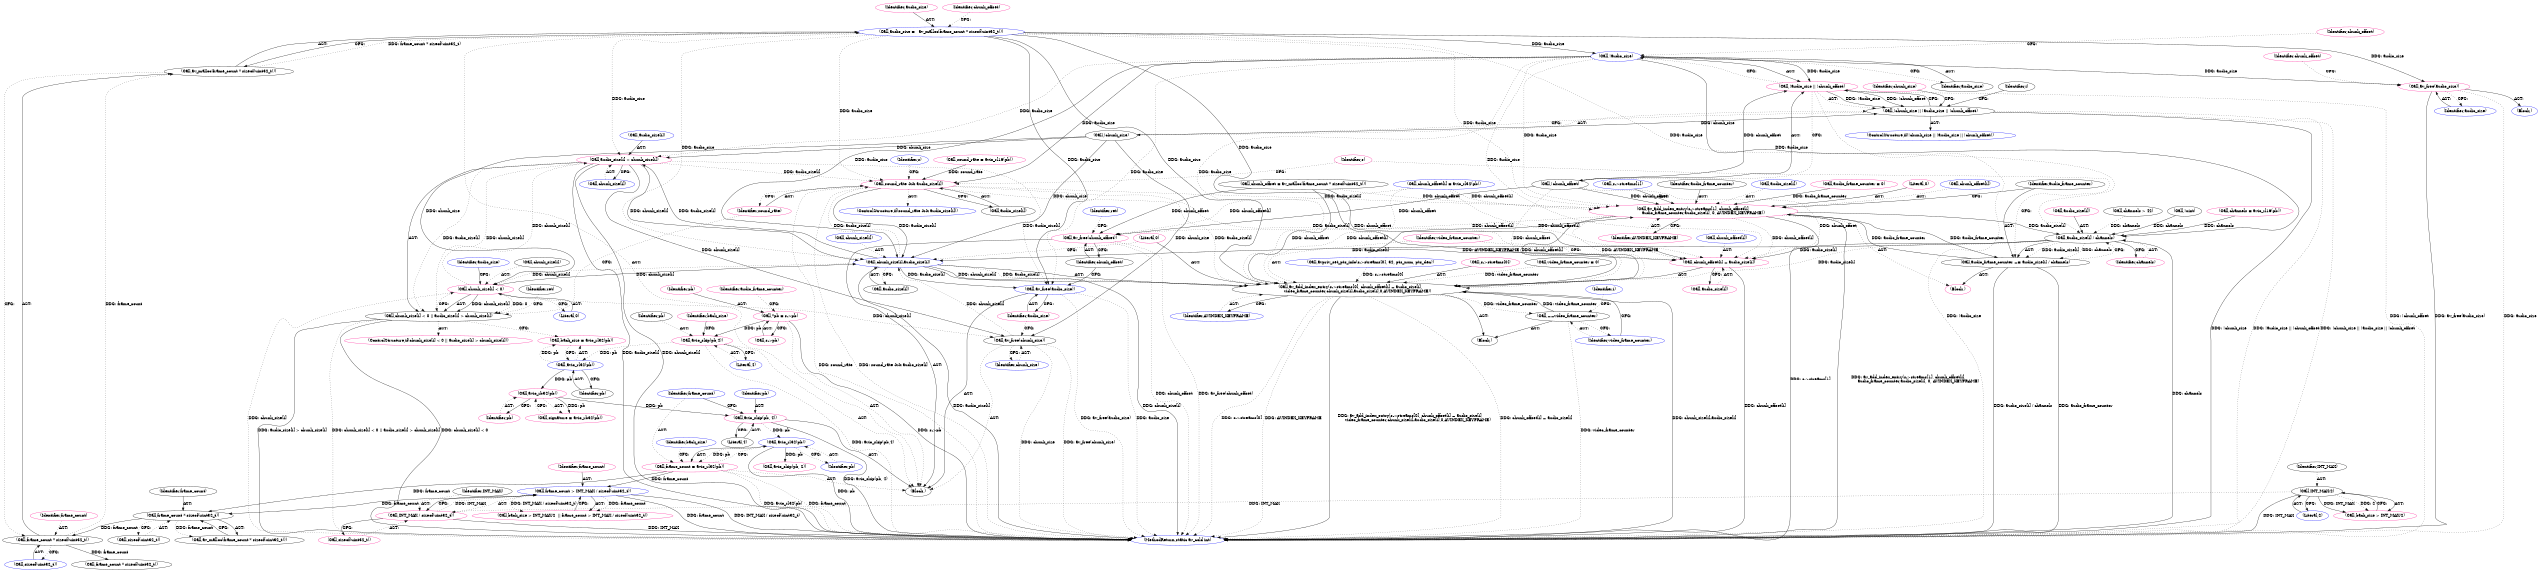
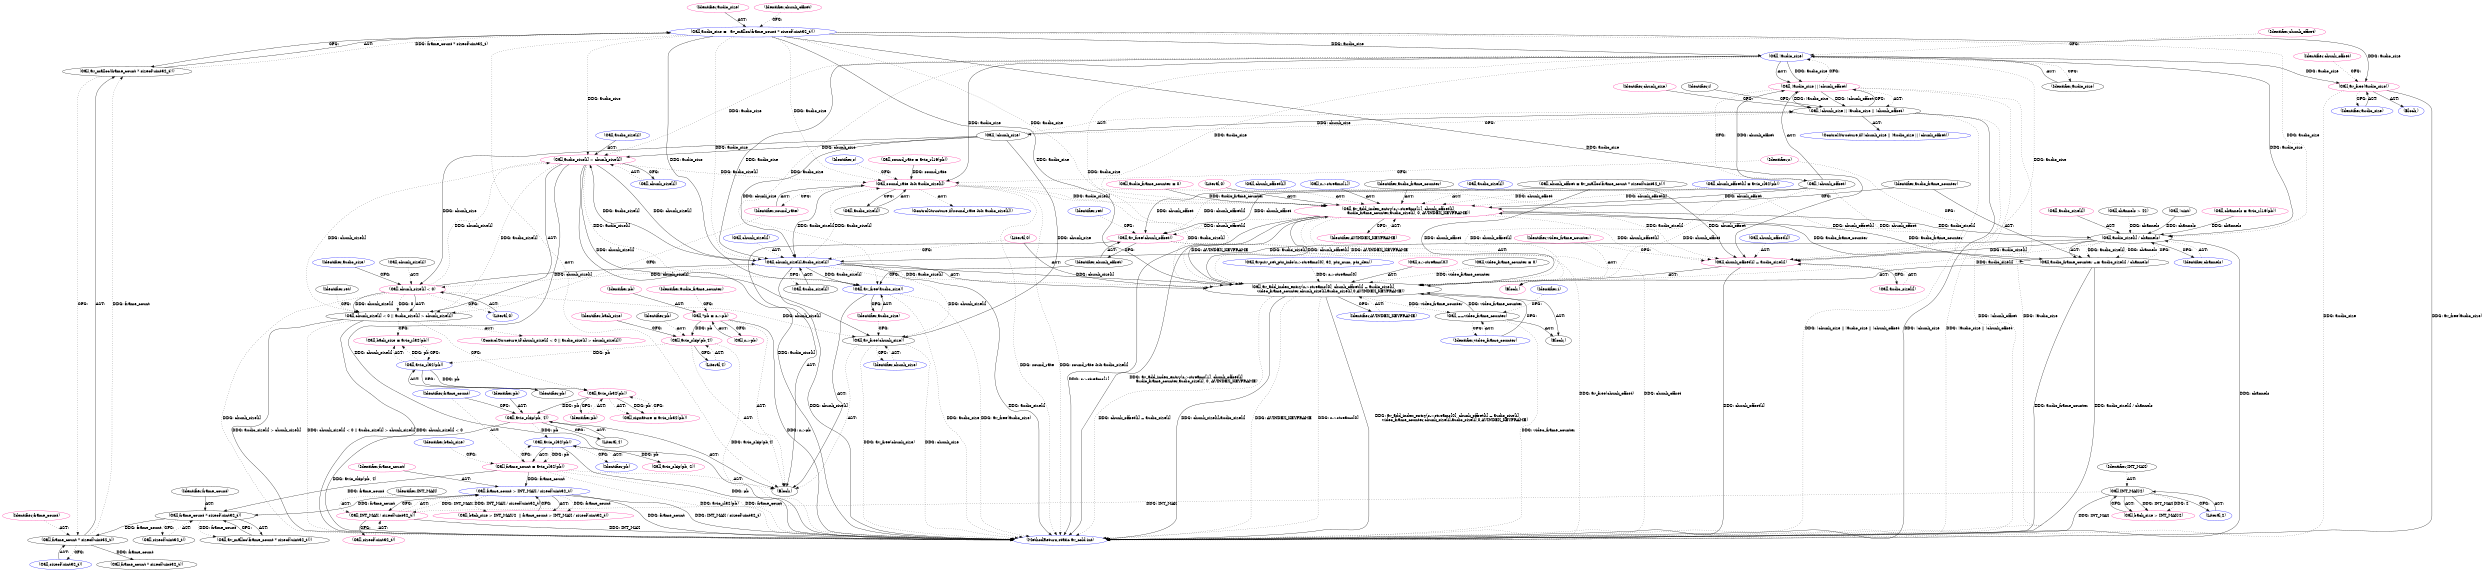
(2136, 263) -> (2203, 263)
(441, 300) -> (495, 365)
(957, 300) -> (920, 283)
